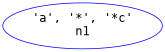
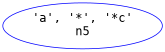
(83, 26) -> (83, 26)
